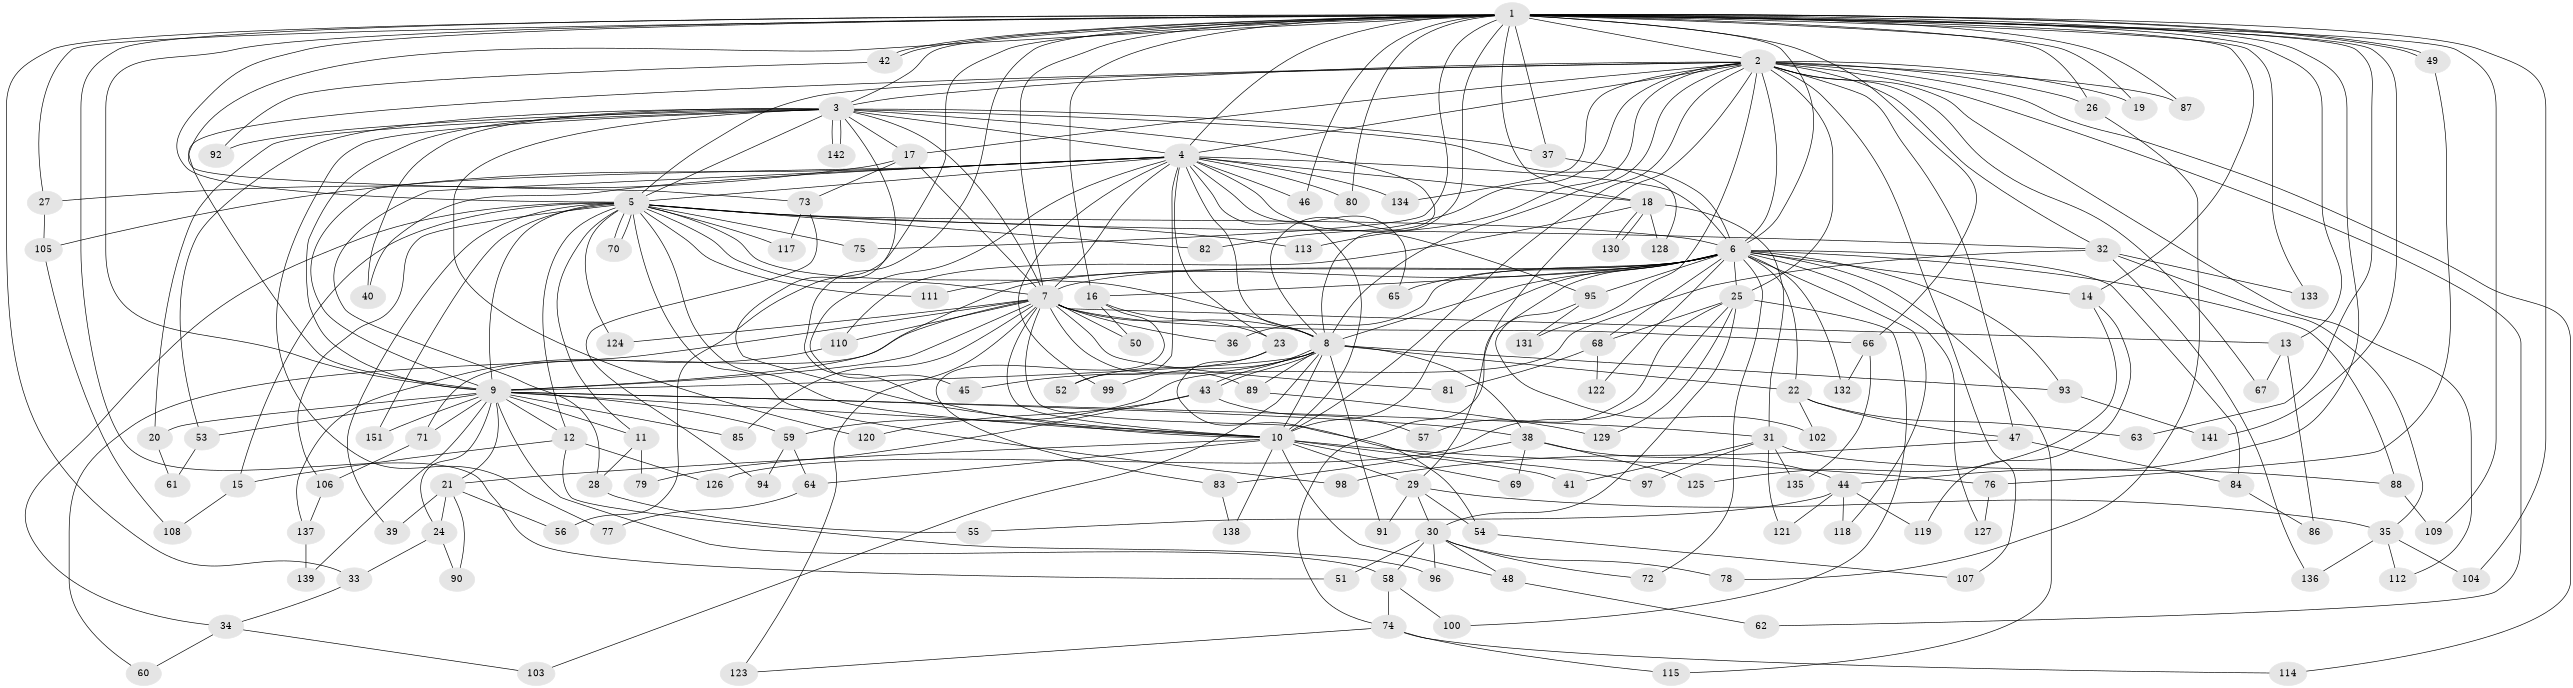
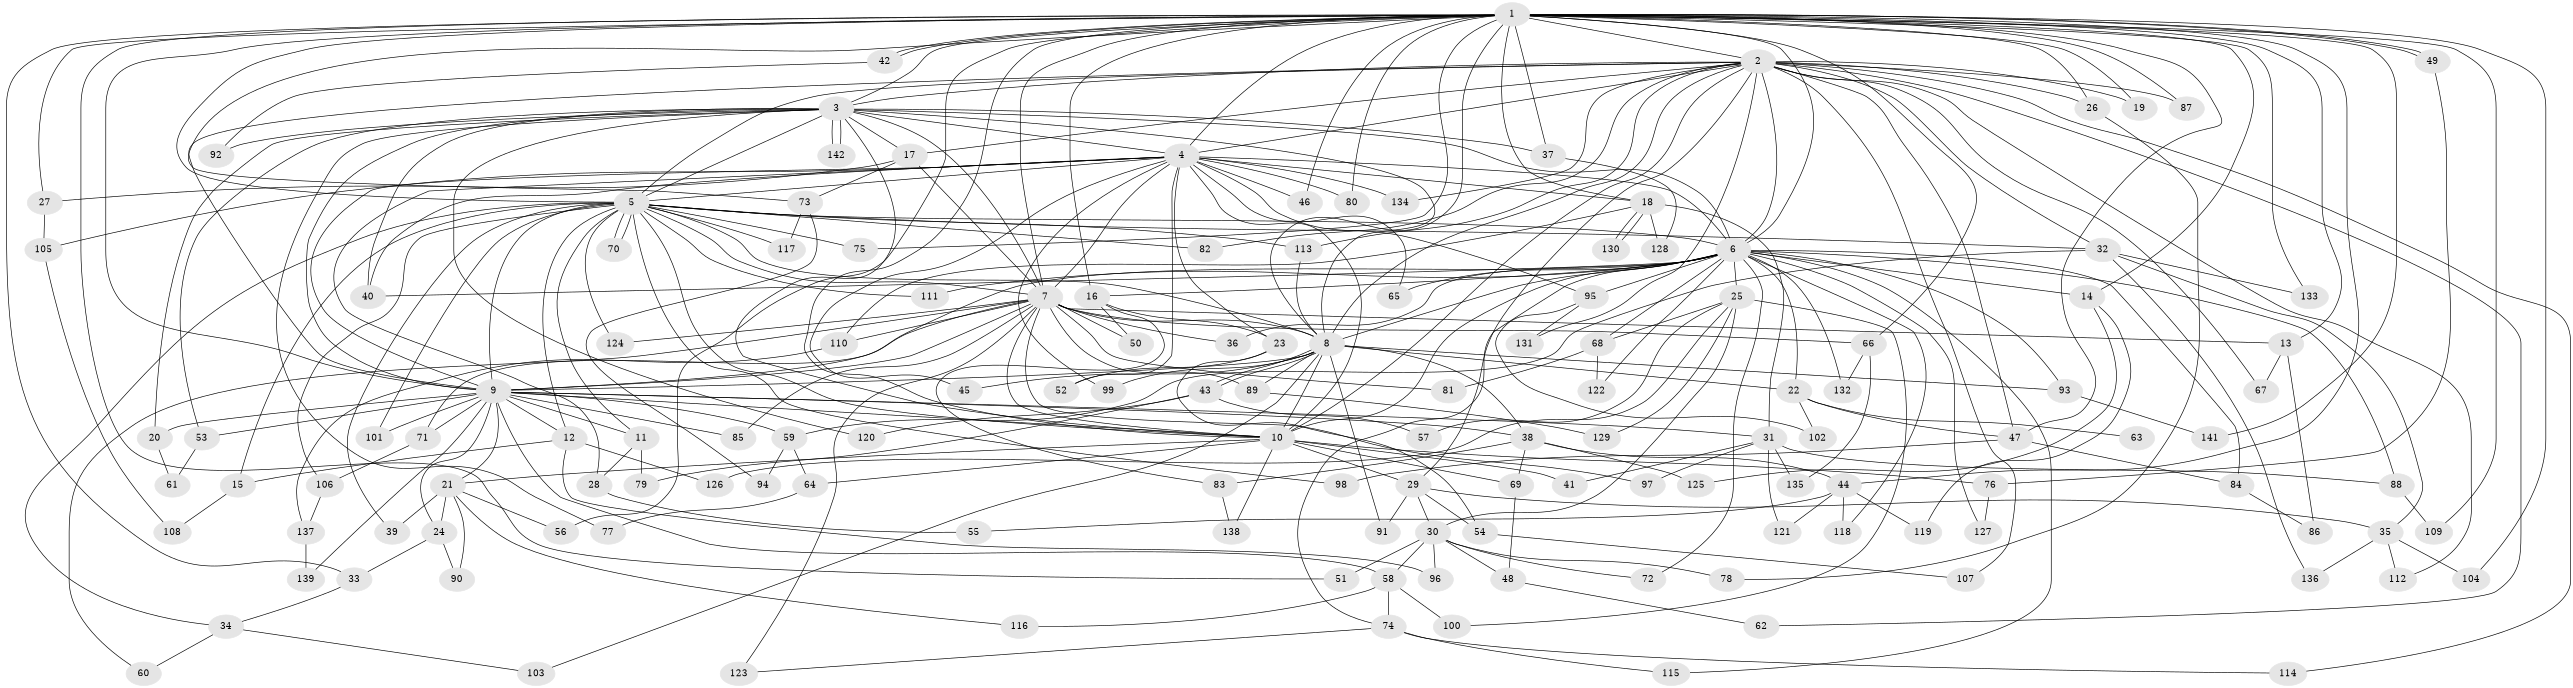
(2366, 60) -> (2109, 46)
(1833, 187) -> none
(1235, 257) -> (1298, 301)
(1387, 268) -> (1119, 280)
(375, 438) -> (375, 438)
(1365, 546) -> (1512, 531)
none -> (1020, 627)
